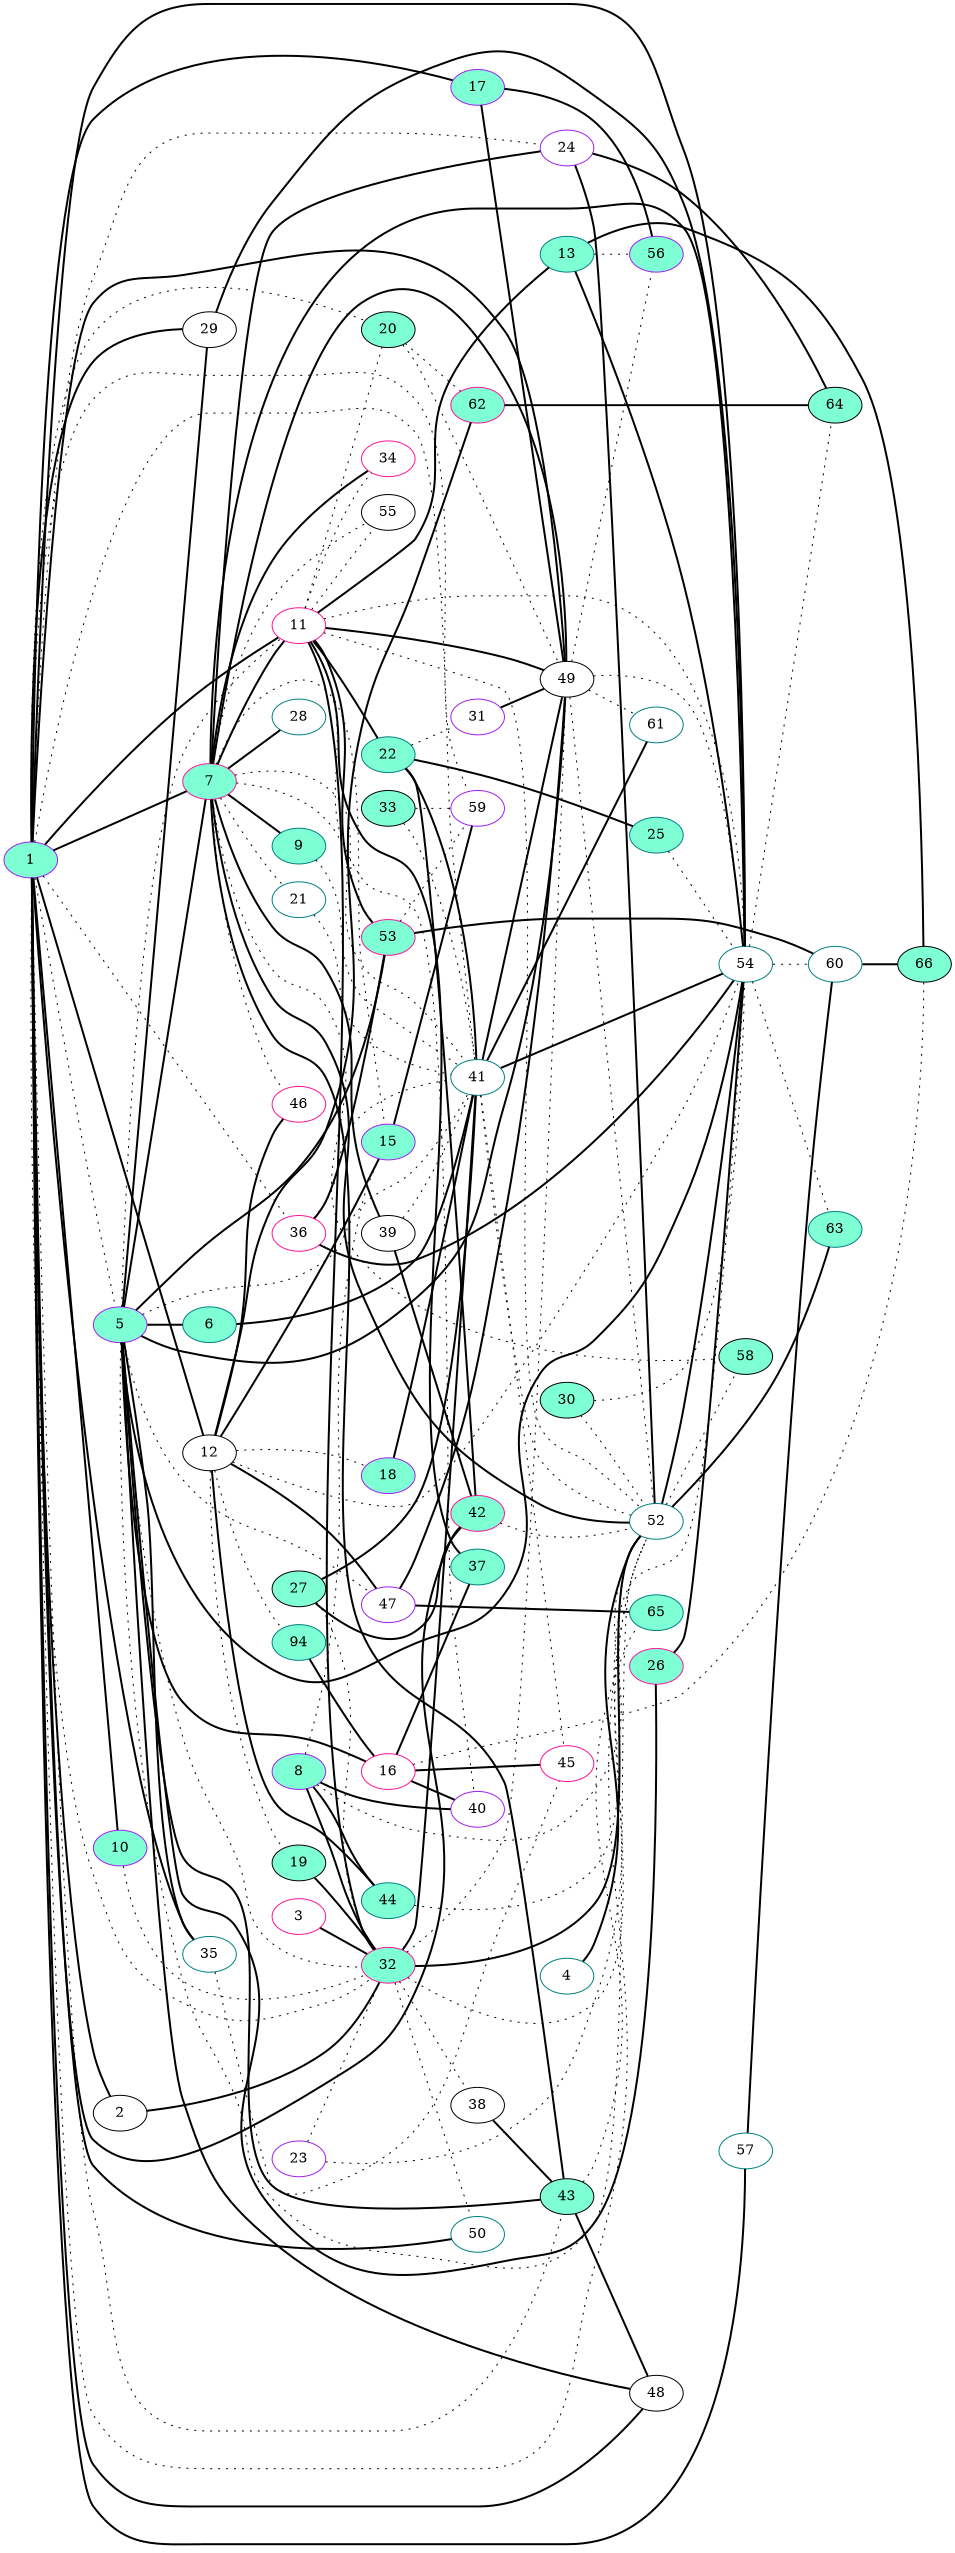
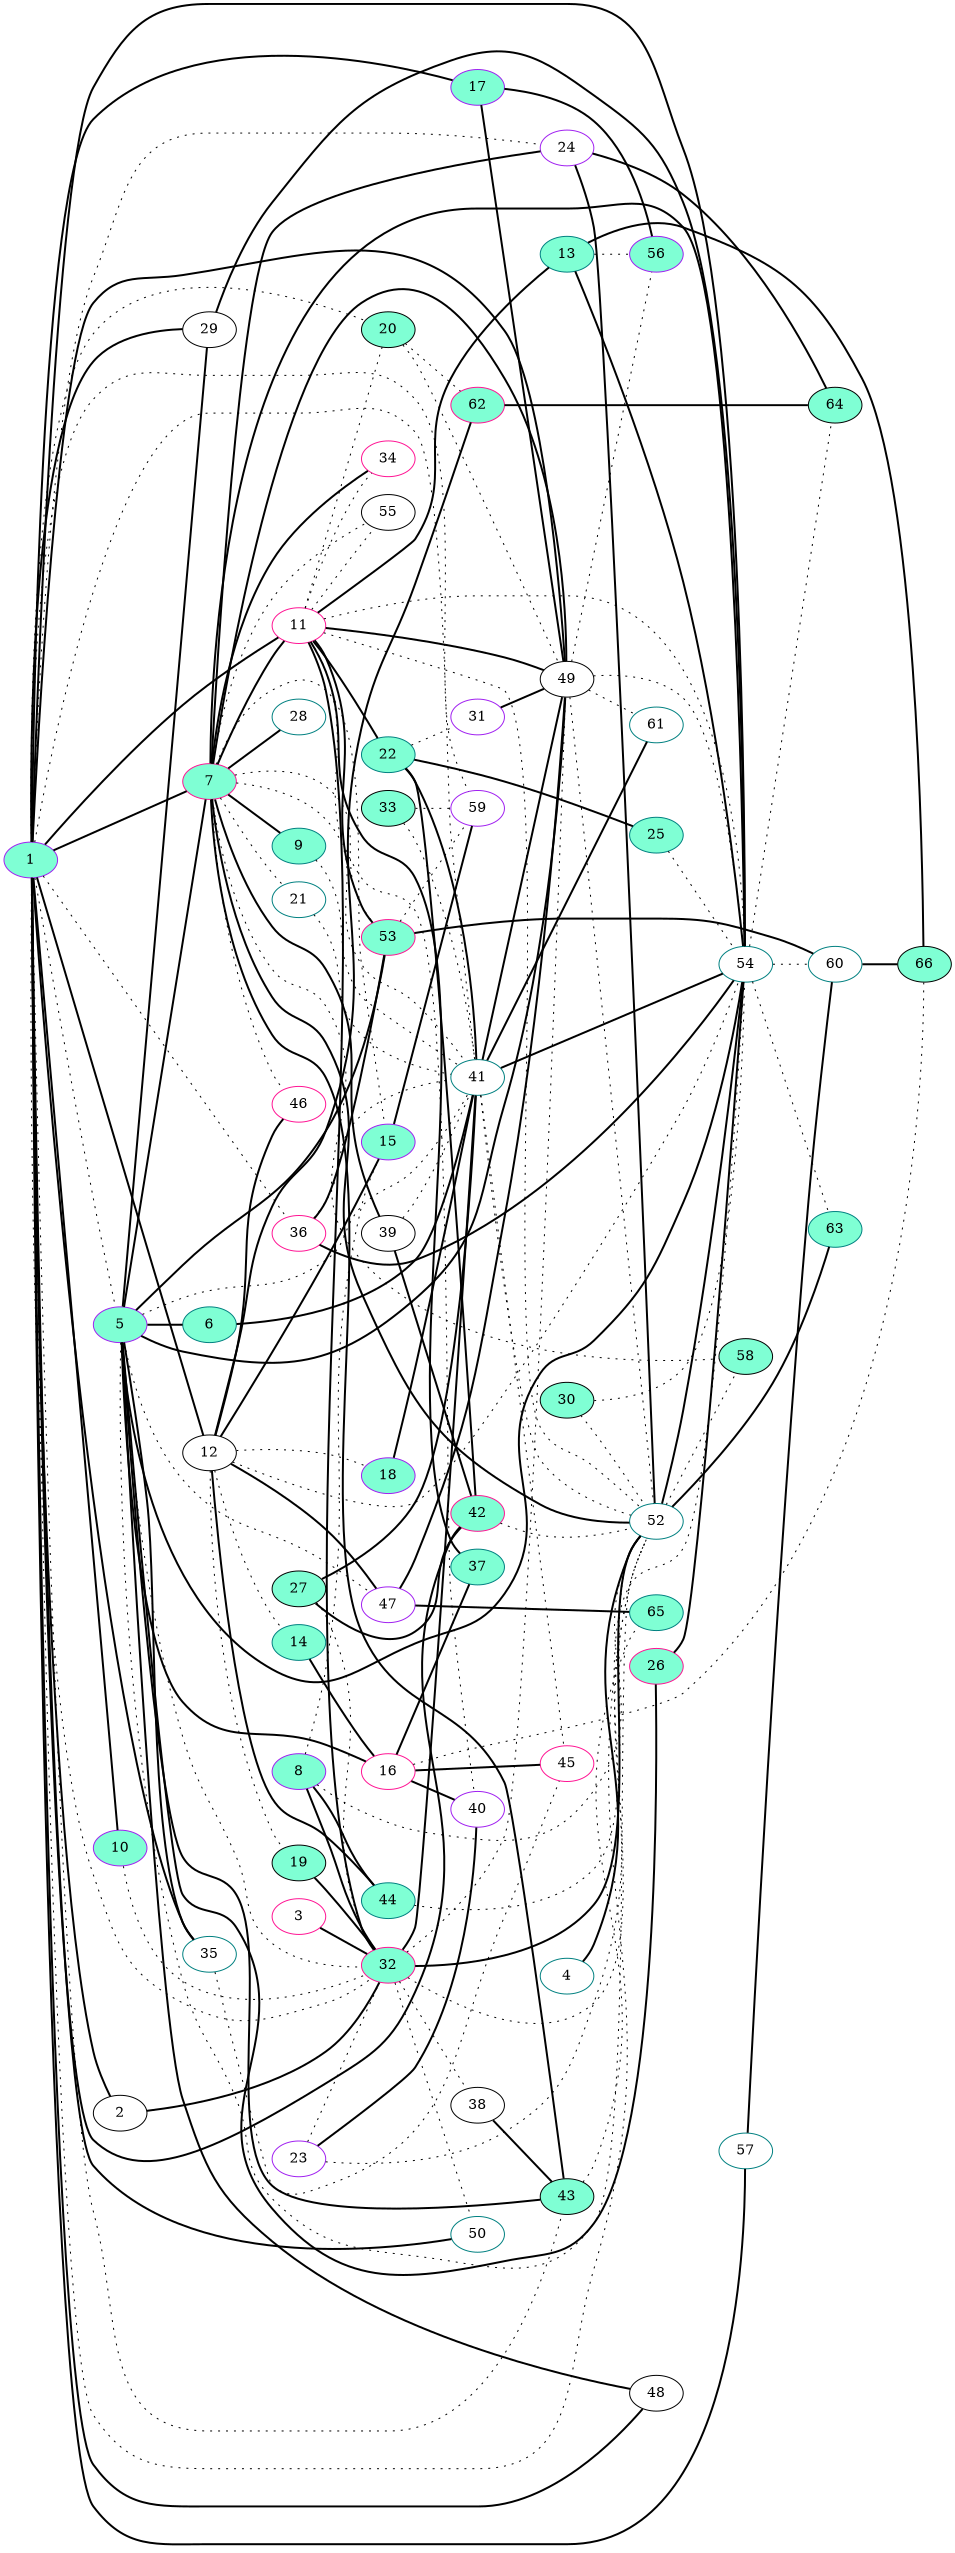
(144, 953) -> none
(299, 1642) -> (299, 1642)
(384, 1803) -> (442, 2011)
(612, 2295) -> none
